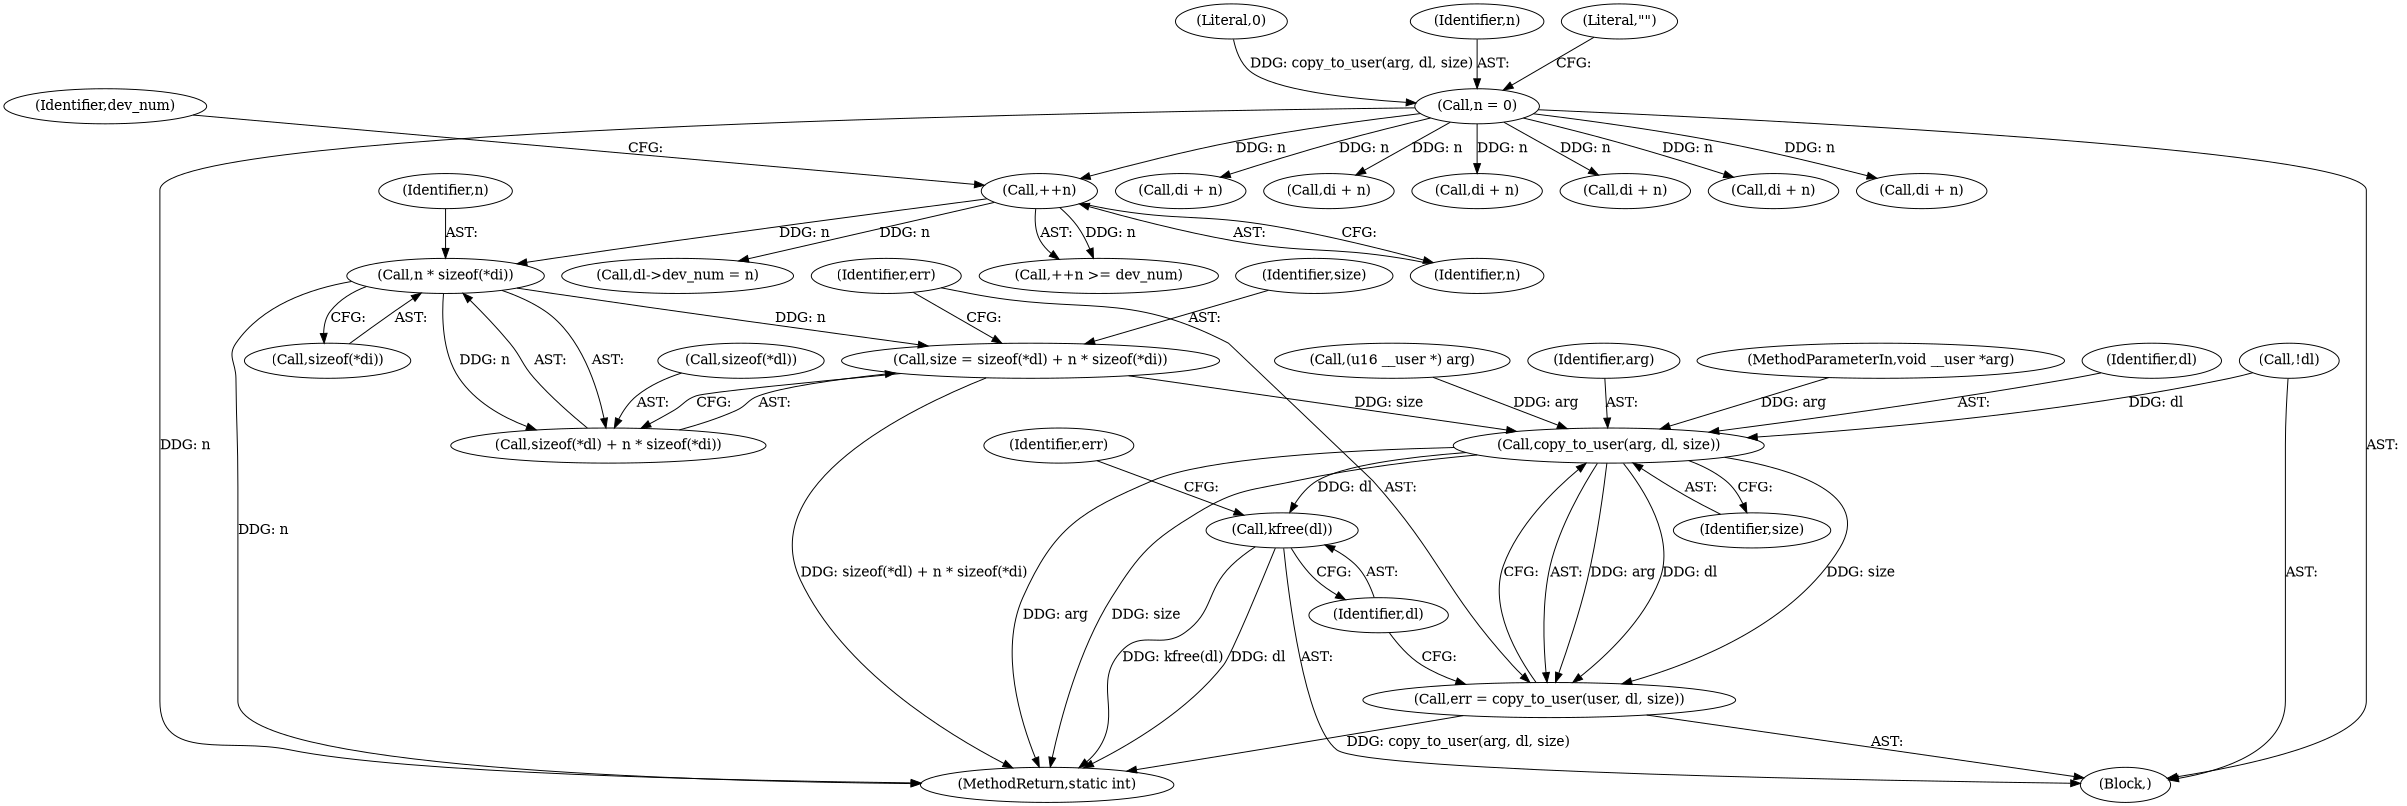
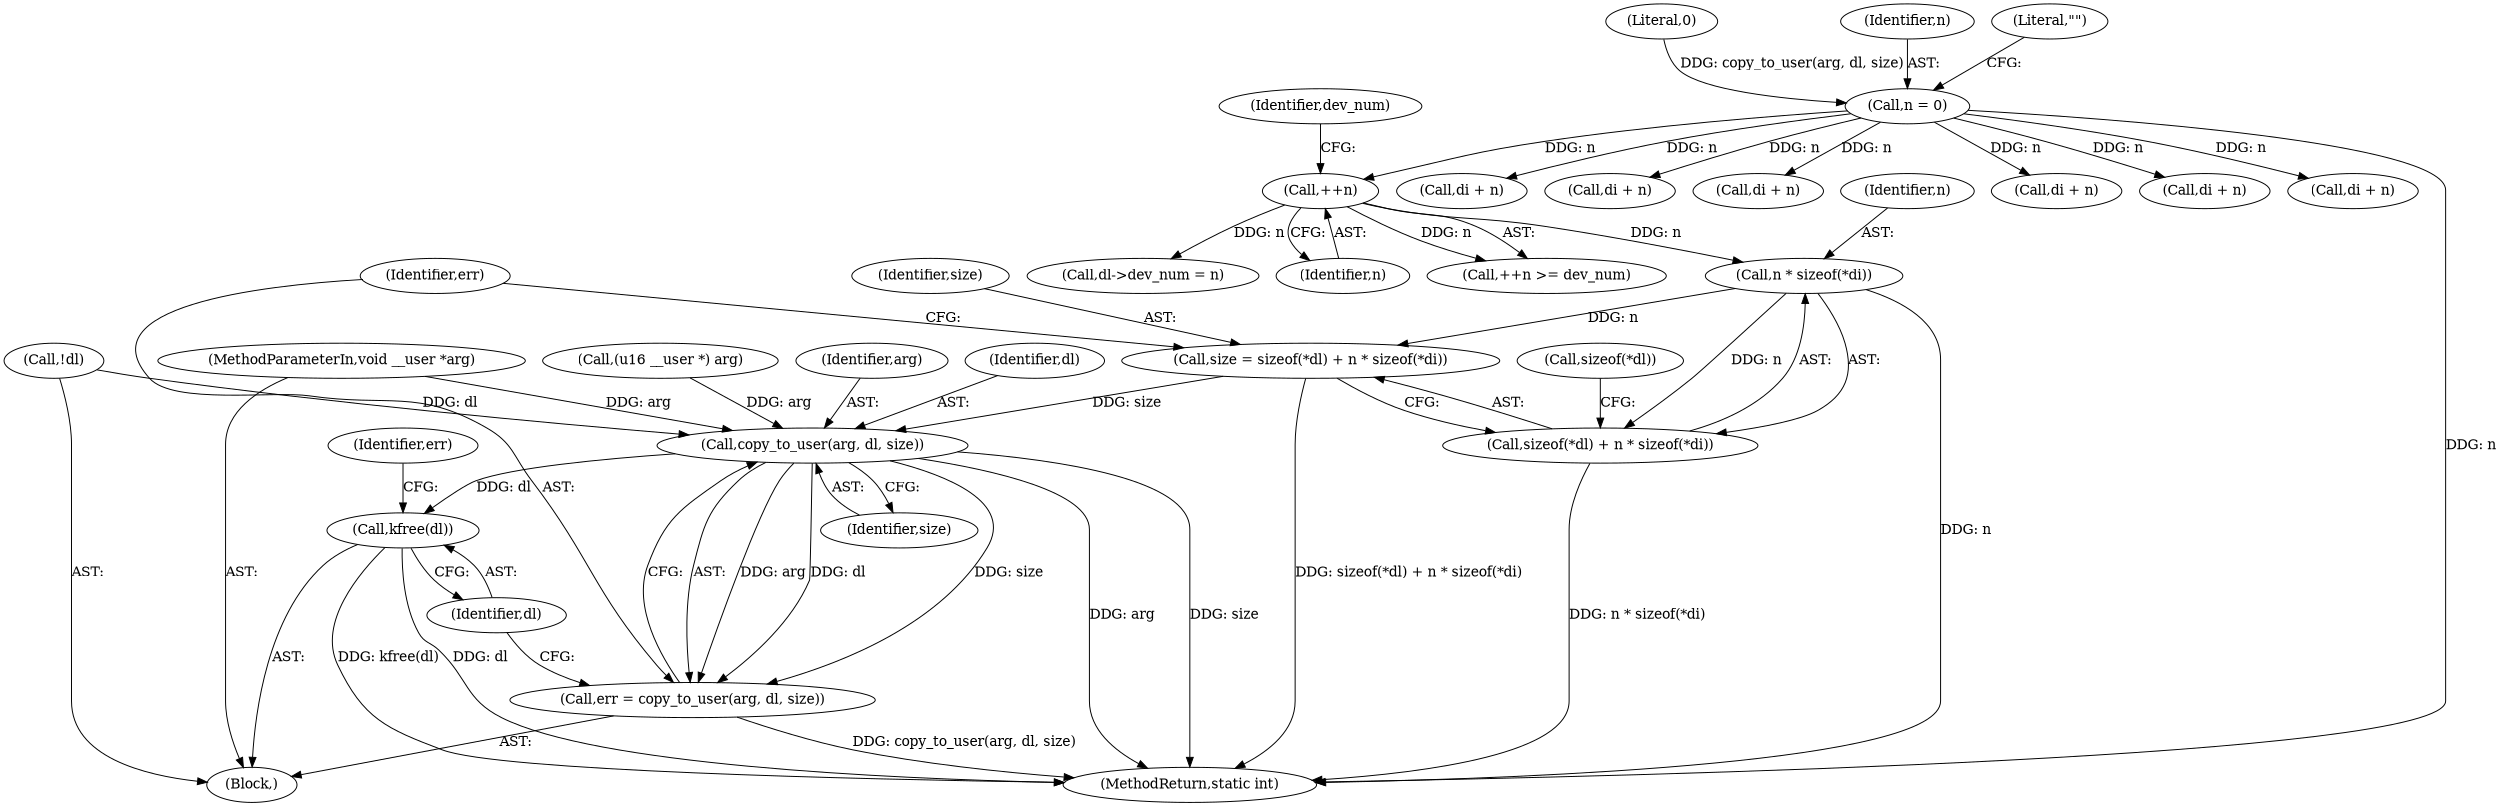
(2314, 170) -> (226, 554)
(328, 361) -> none
(655, 403) -> (1620, 403)
(1549, 700) -> (693, 700)
none -> (1564, 715)
